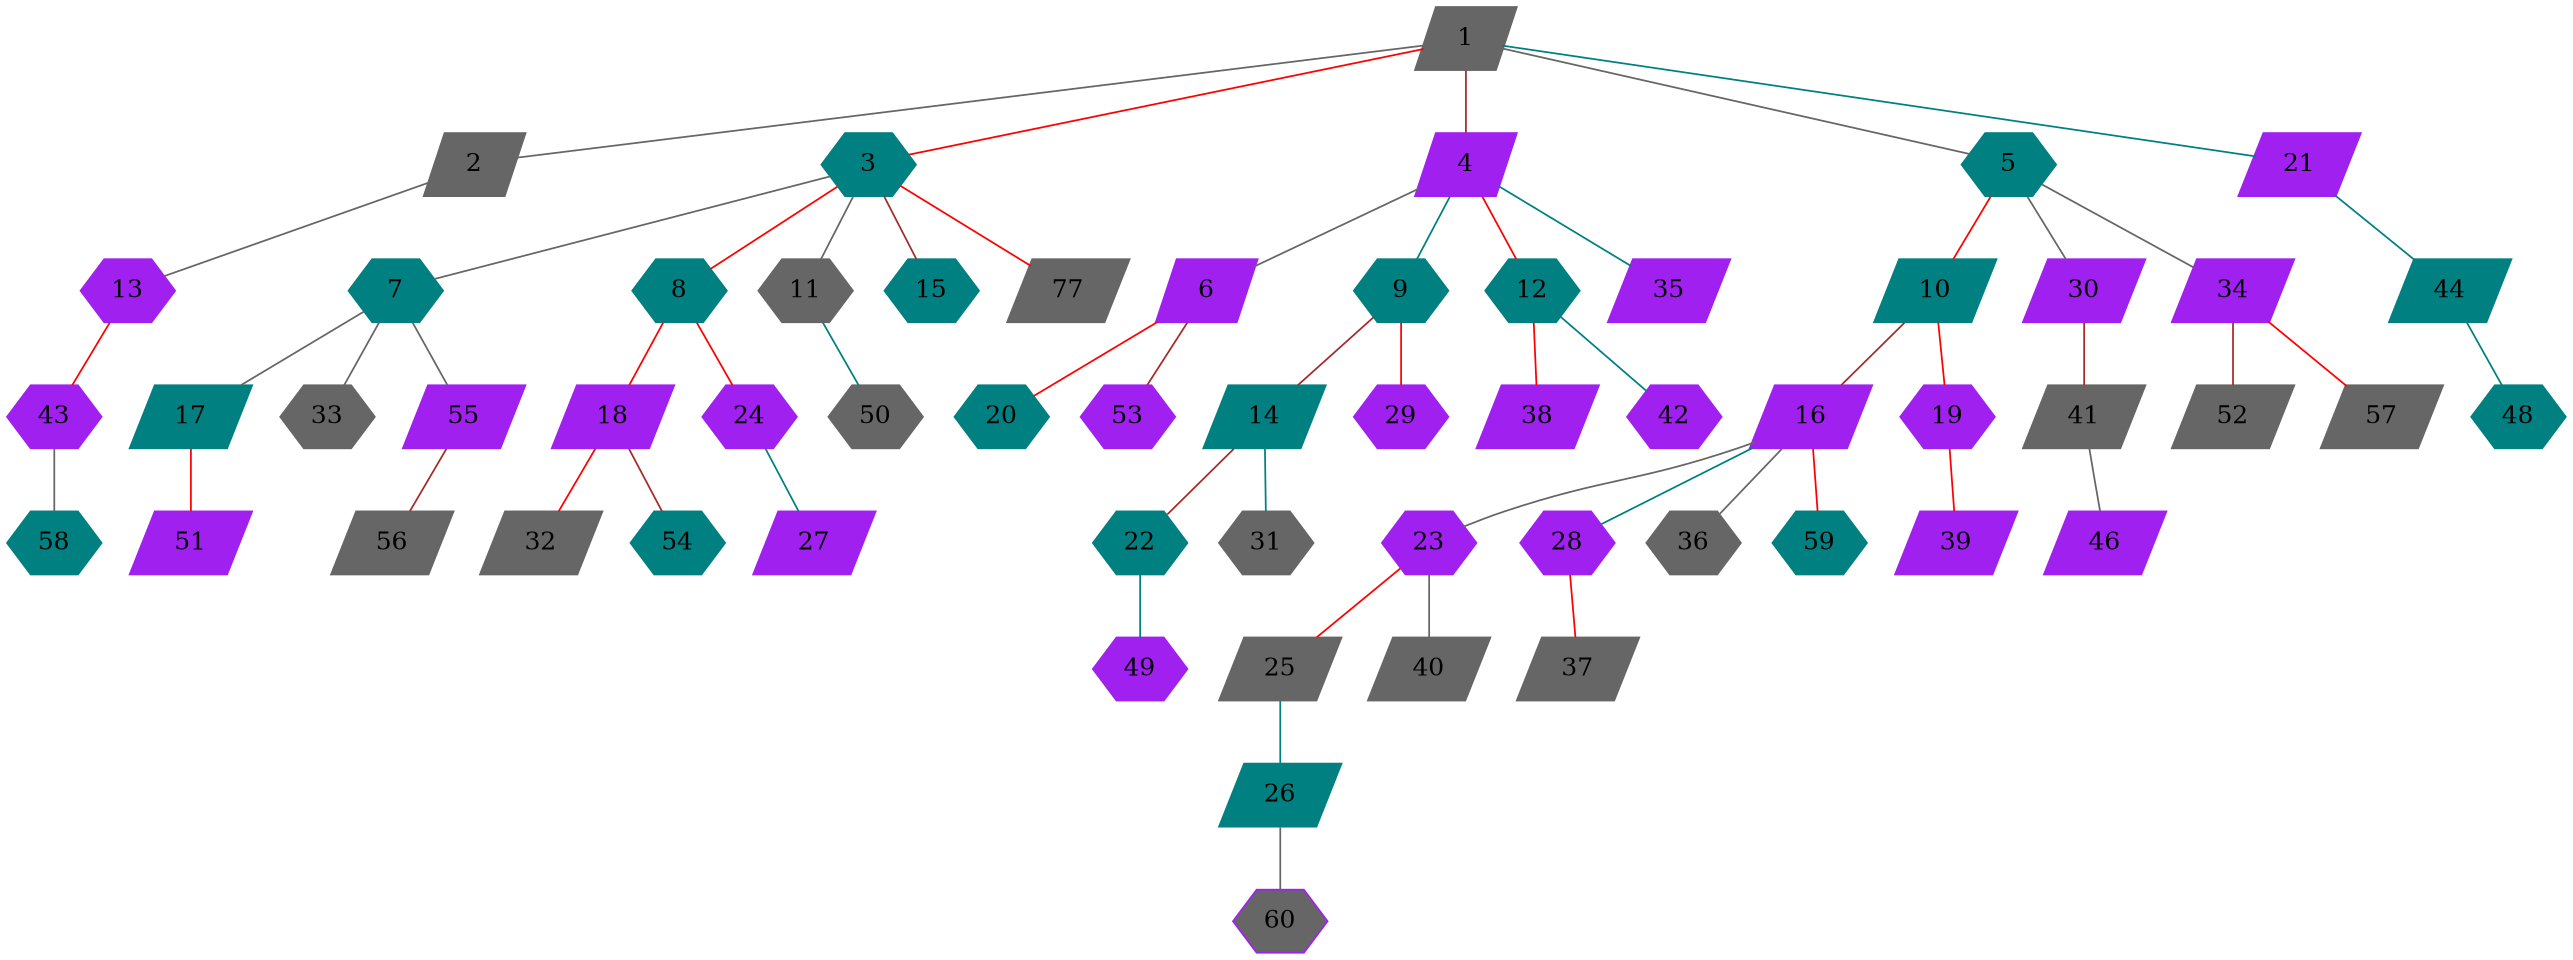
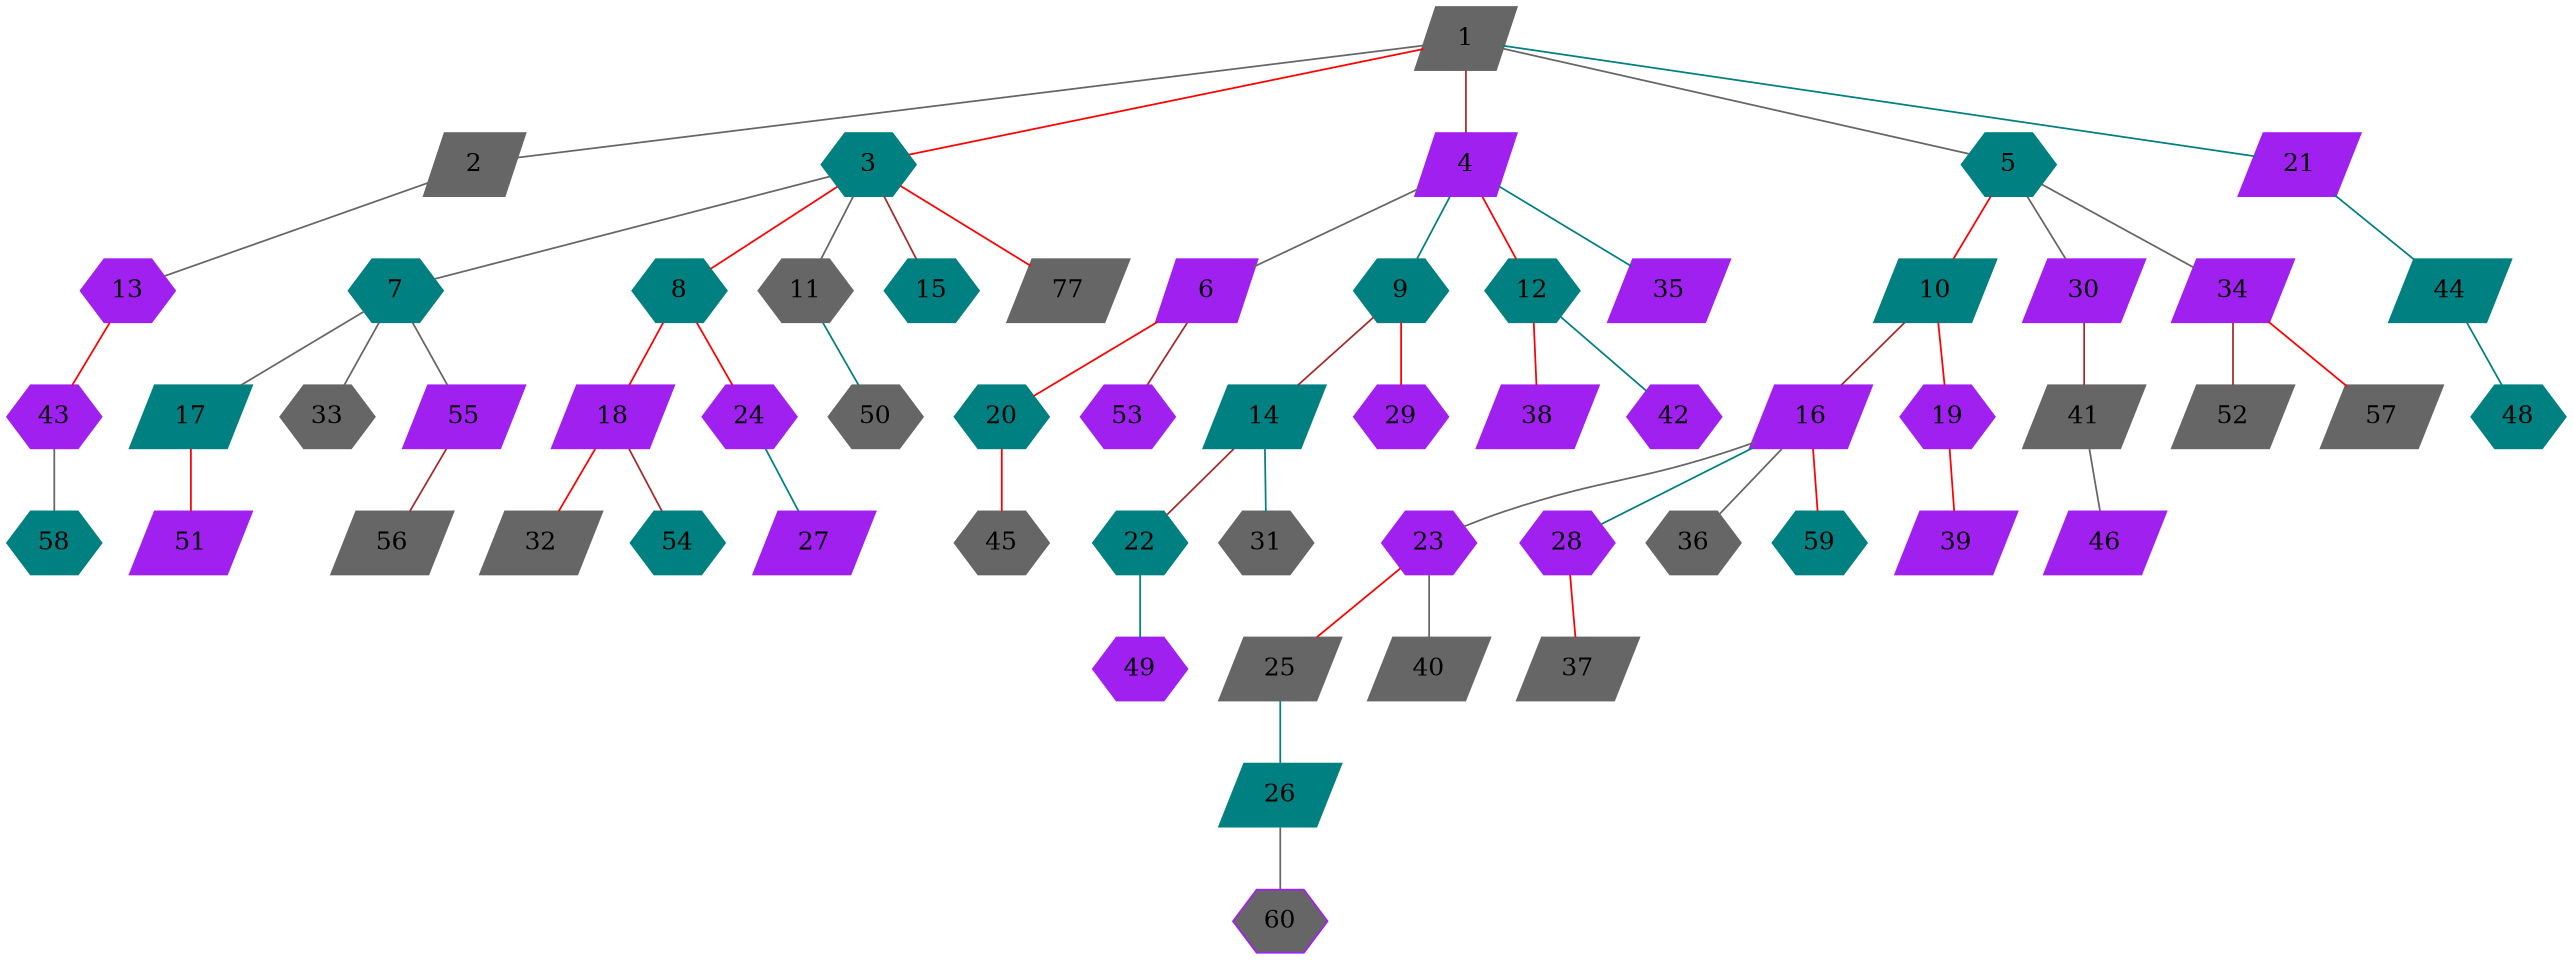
none -> (1002, 543)
